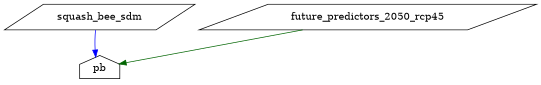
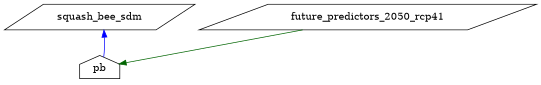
(368, 17) -> (368, 17)
(95, 40) -> (104, 47)
